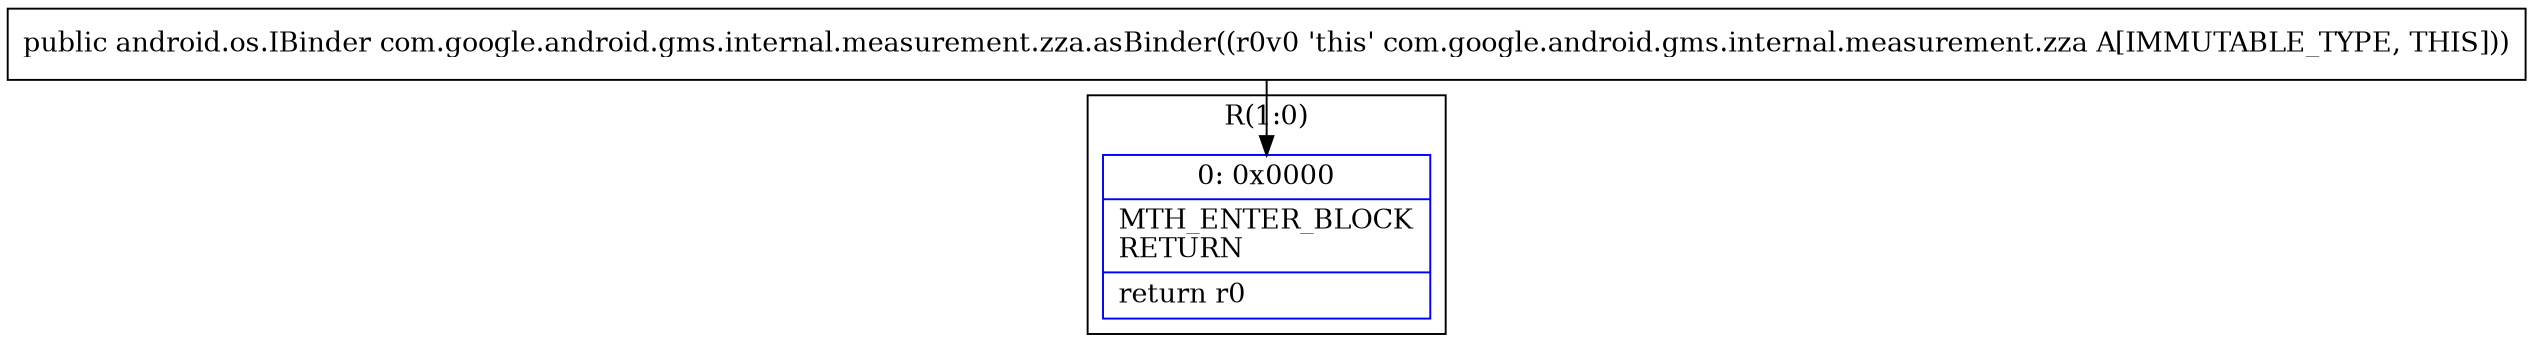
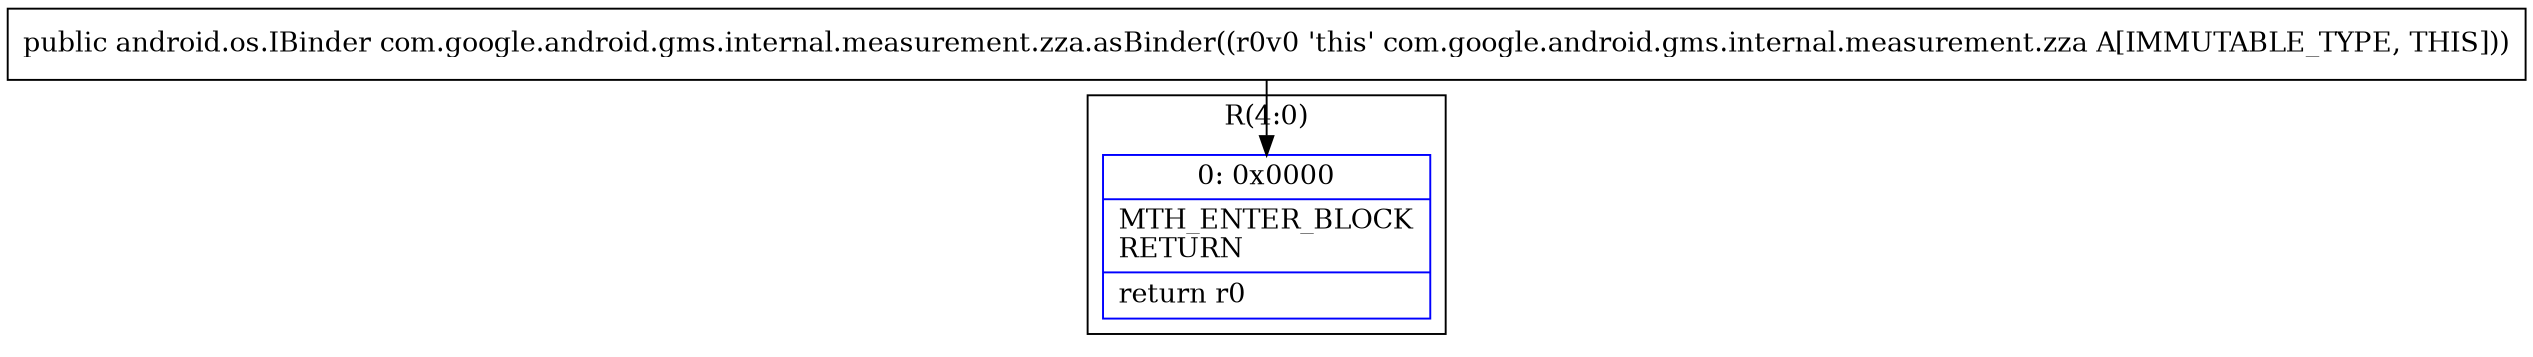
(1267, 117) -> (1267, 117)
